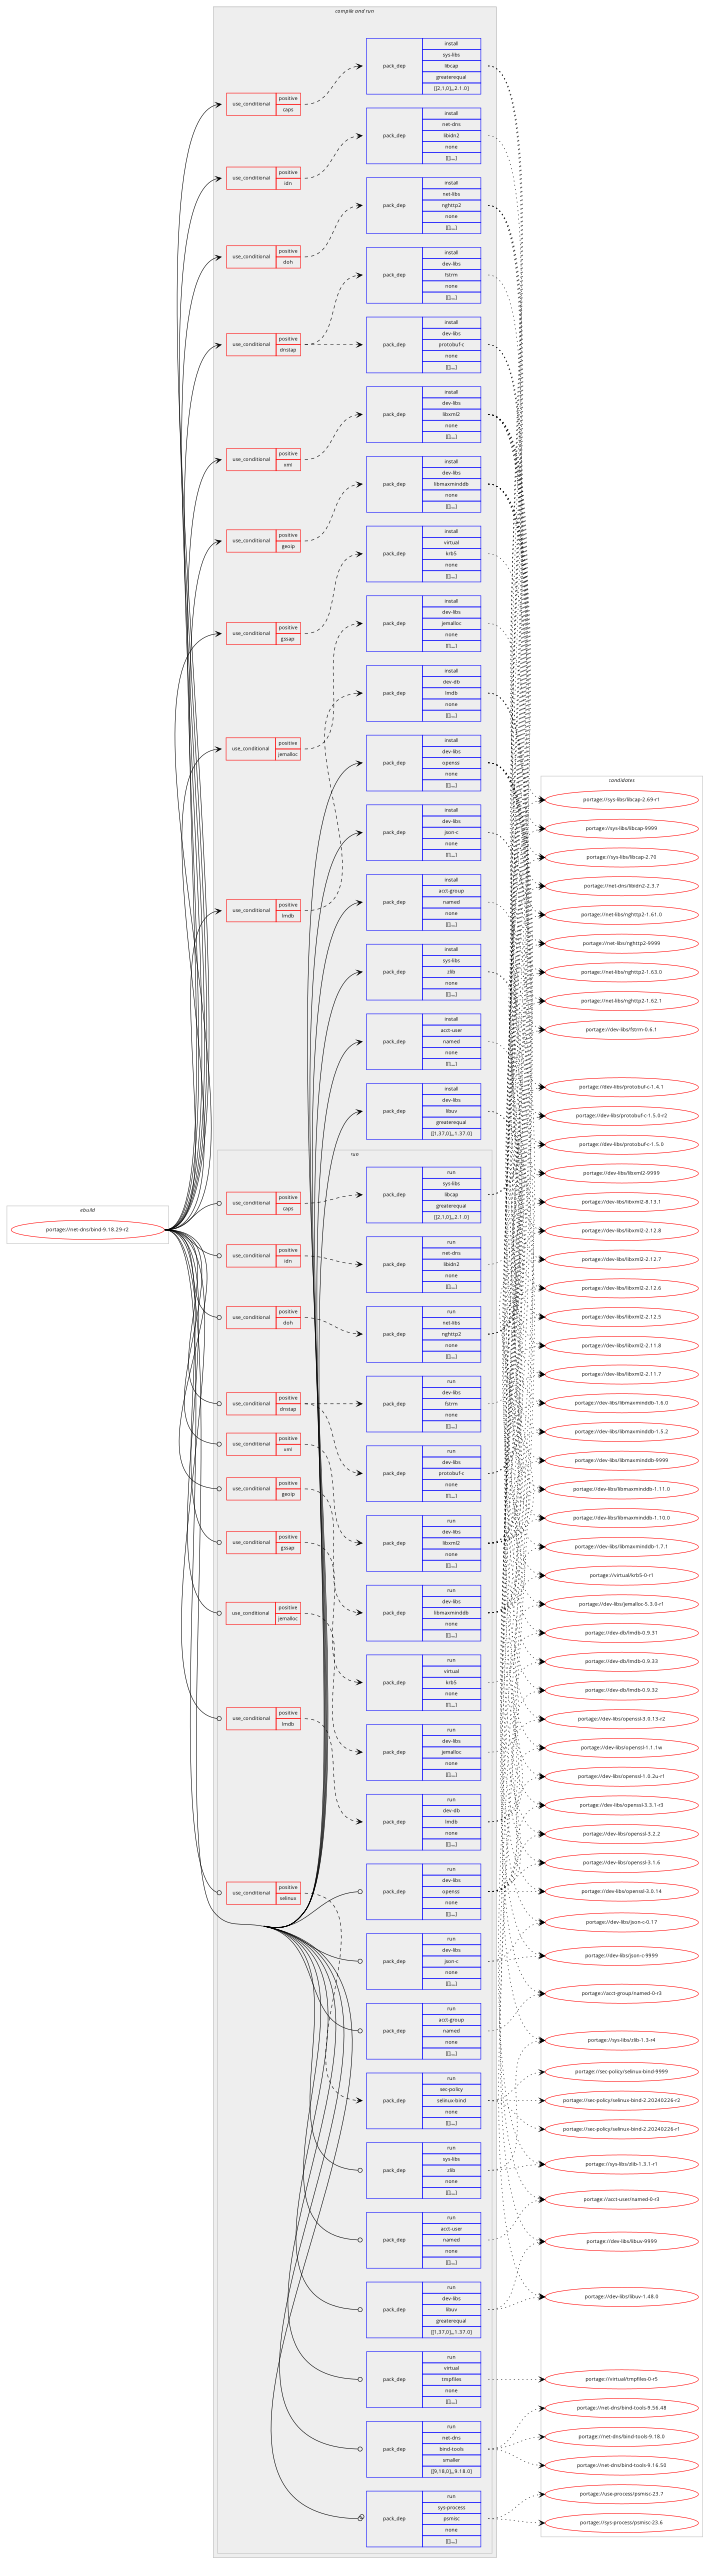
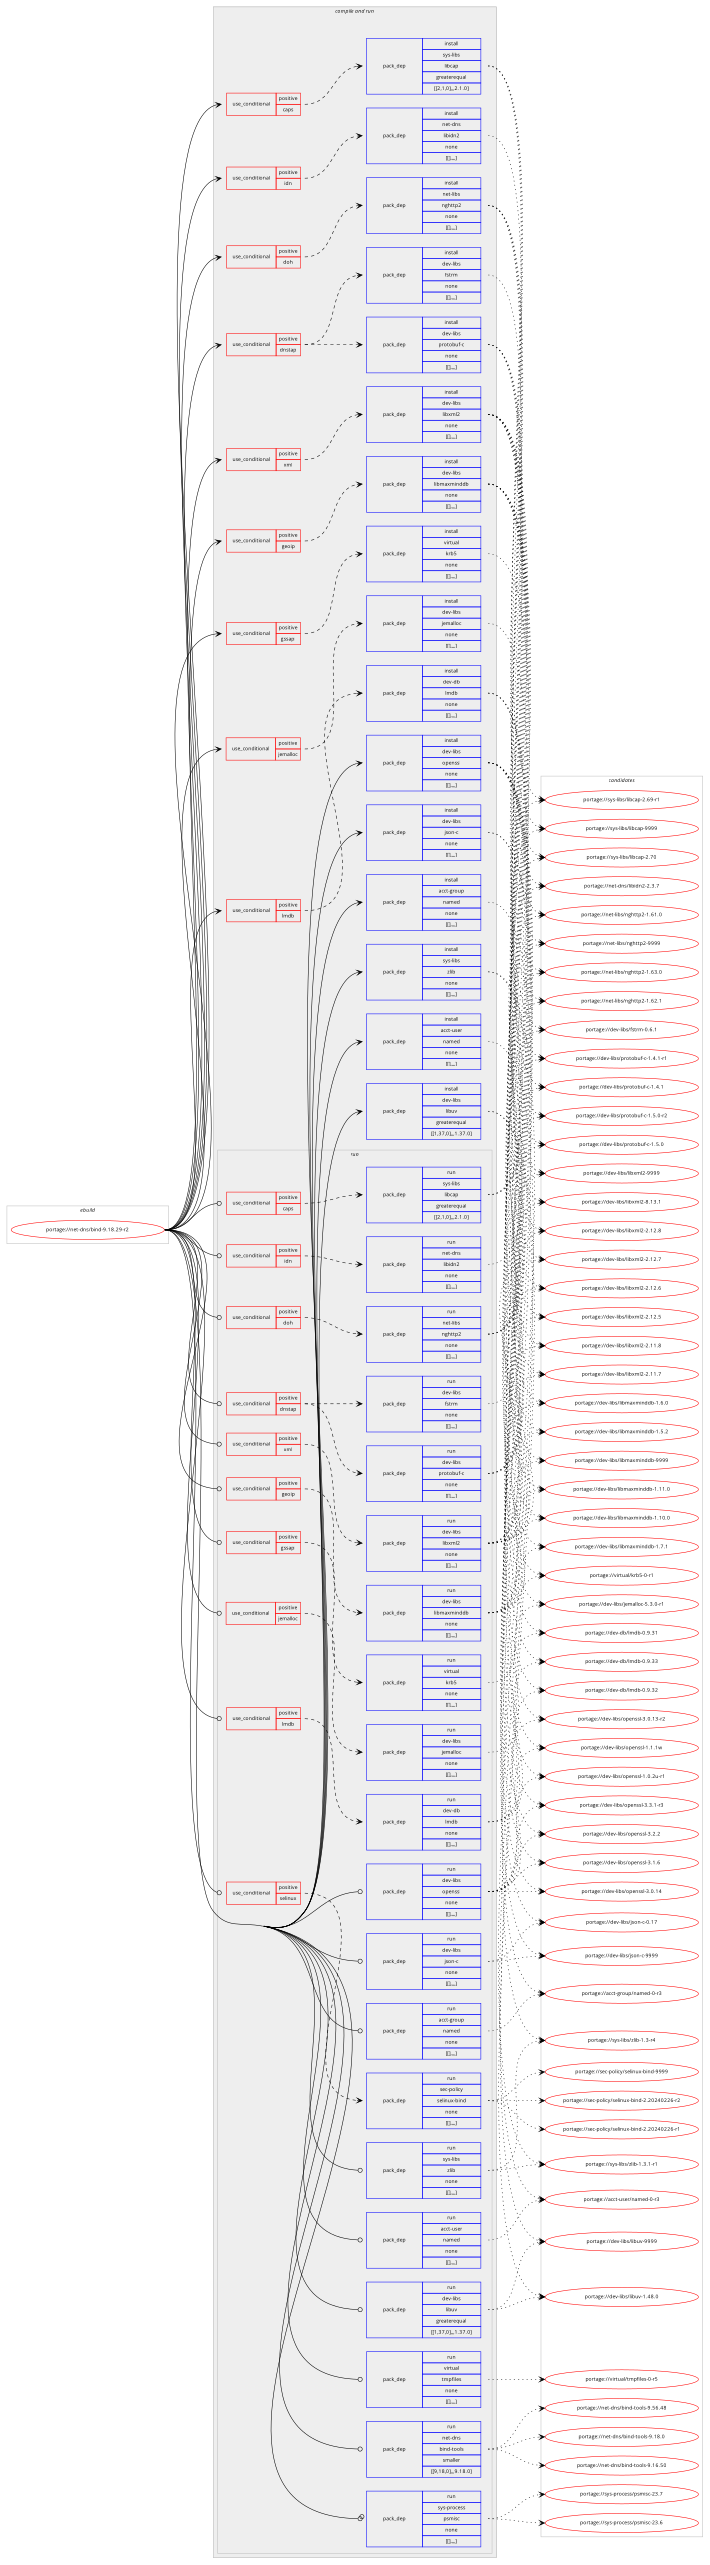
none -> (622, 1059)
(622, 2494) -> (622, 2494)
